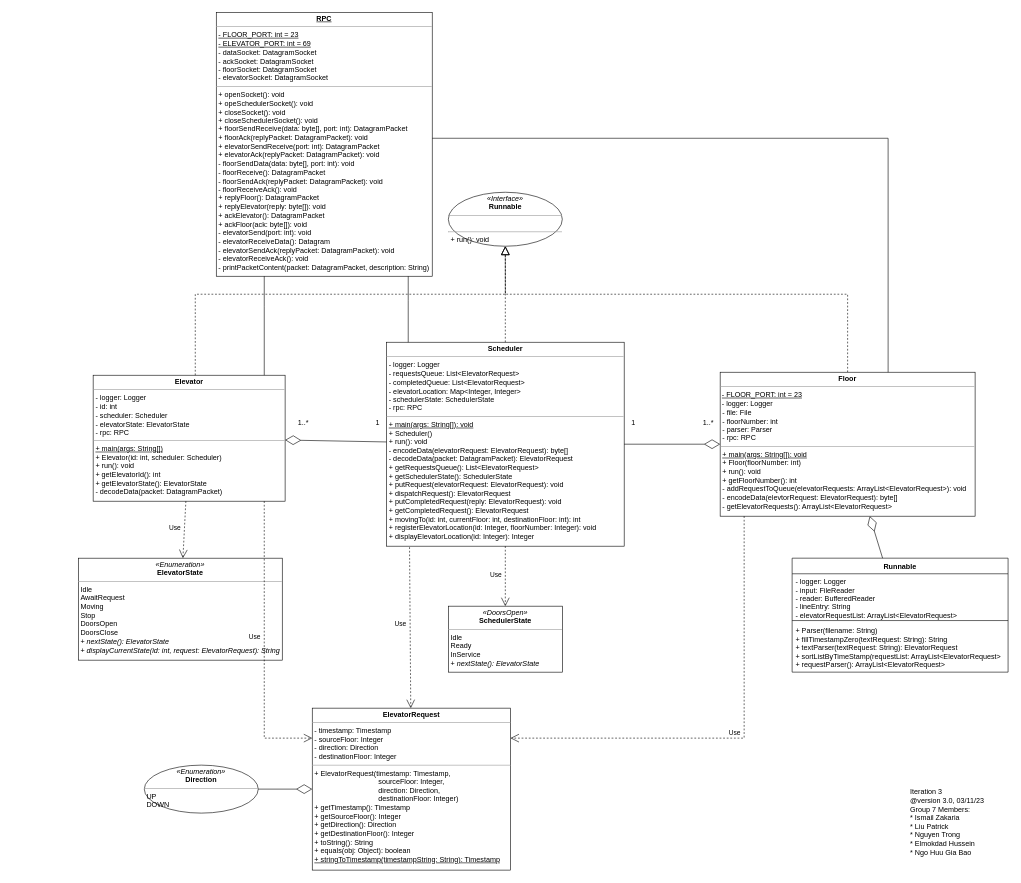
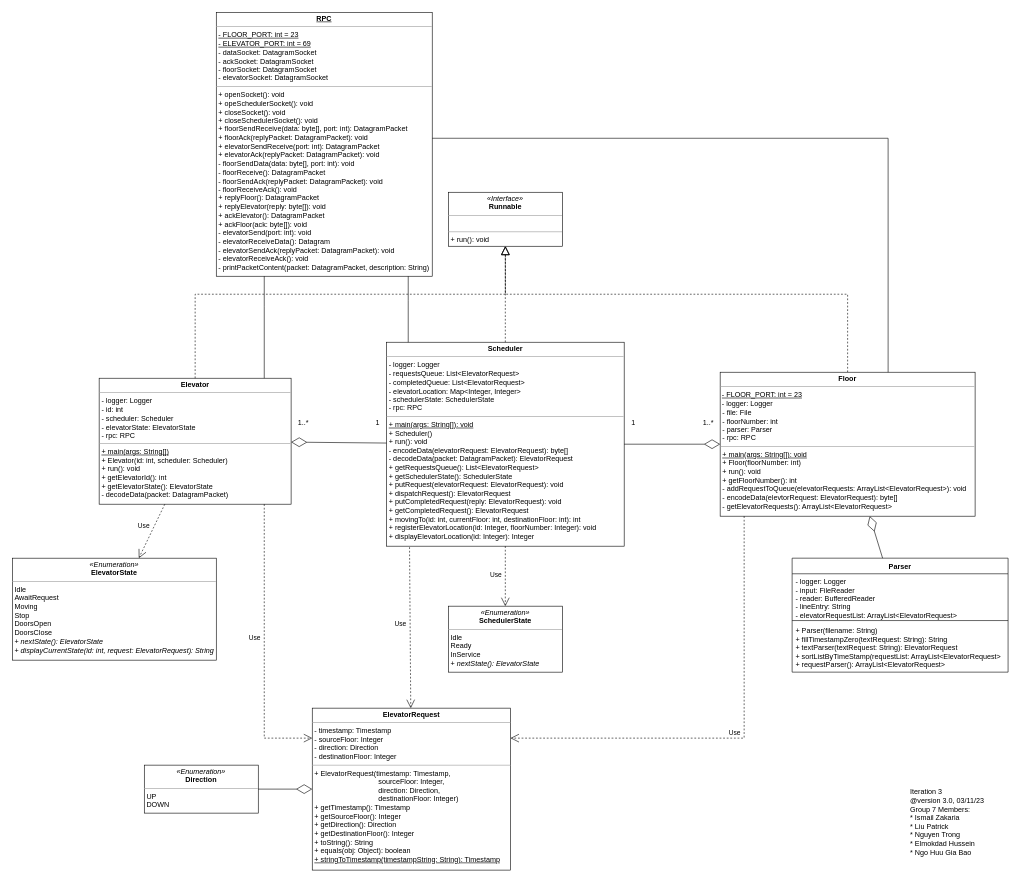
(505, 219) -> (505, 219)
(189, 438) -> (195, 441)
(900, 566) -> (900, 566)
(180, 609) -> (114, 609)
(503, 632) -> (503, 632)
(201, 789) -> (201, 789)
